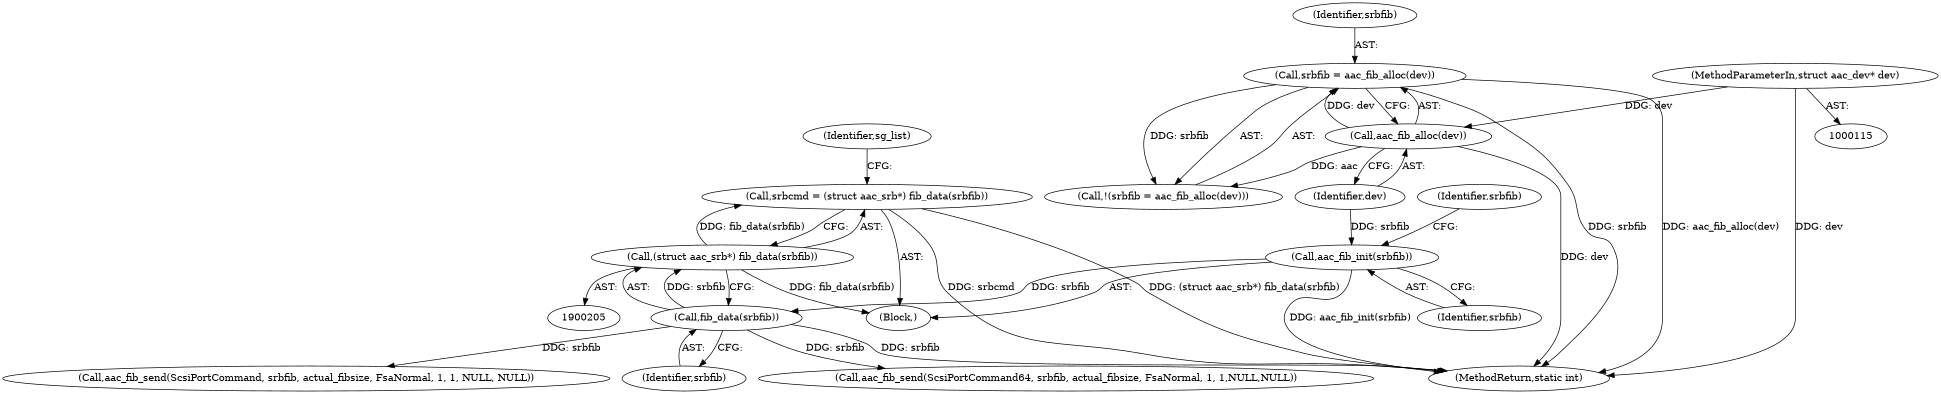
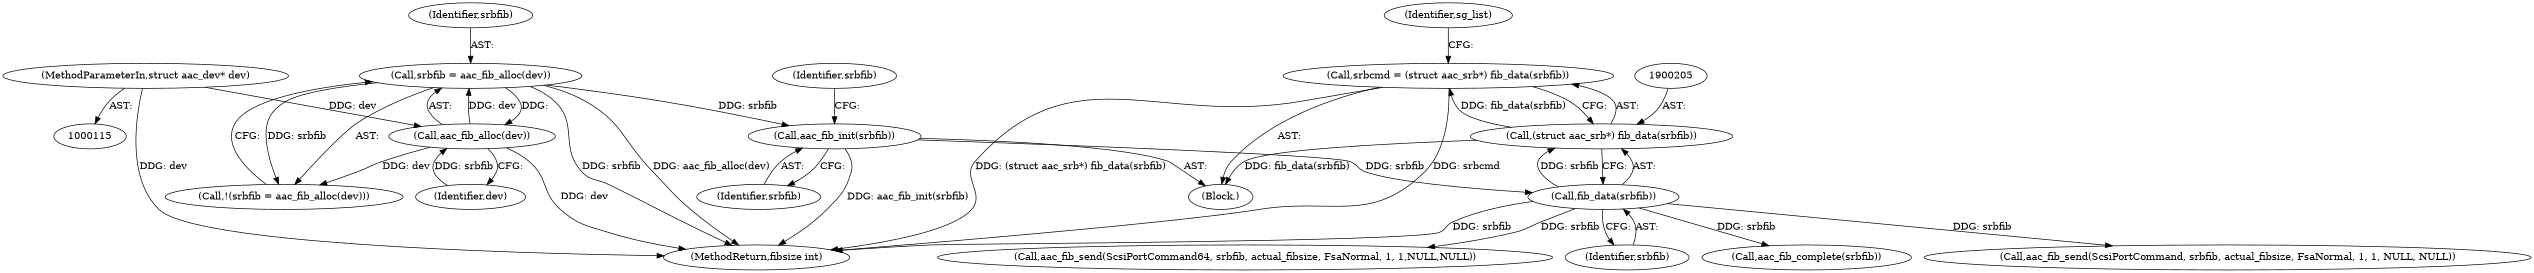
(1399, 106) -> (536, 106)
(1305, 136) -> (249, 136)
(1334, 167) -> (406, 167)
(1415, 167) -> (464, 167)
(1351, 224) -> (665, 102)
none -> (1807, 257)
(607, 275) -> (1659, 107)
(1519, 379) -> (757, 257)
